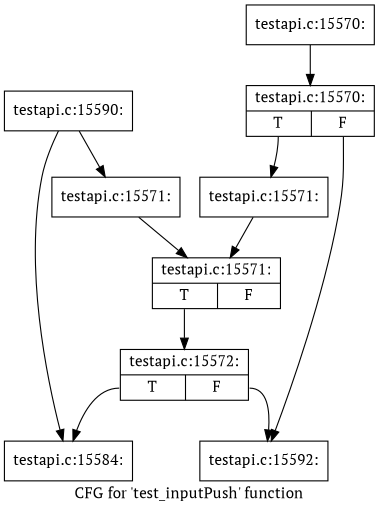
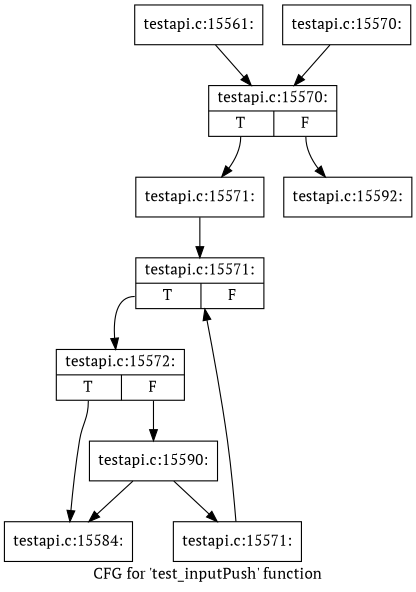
none -> (199, 25)
(267, 404) -> (153, 415)
